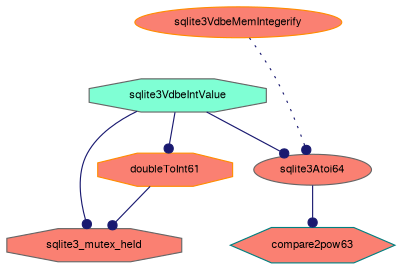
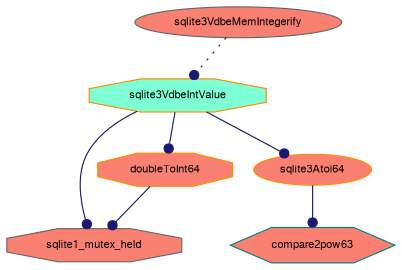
(238, 22) -> (238, 22)
(281, 89) -> (212, 55)
(178, 95) -> (178, 95)
(165, 170) -> (165, 170)
(313, 170) -> (313, 170)
(94, 245) -> (94, 245)
